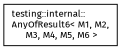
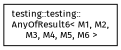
(61, 25) -> (61, 25)
